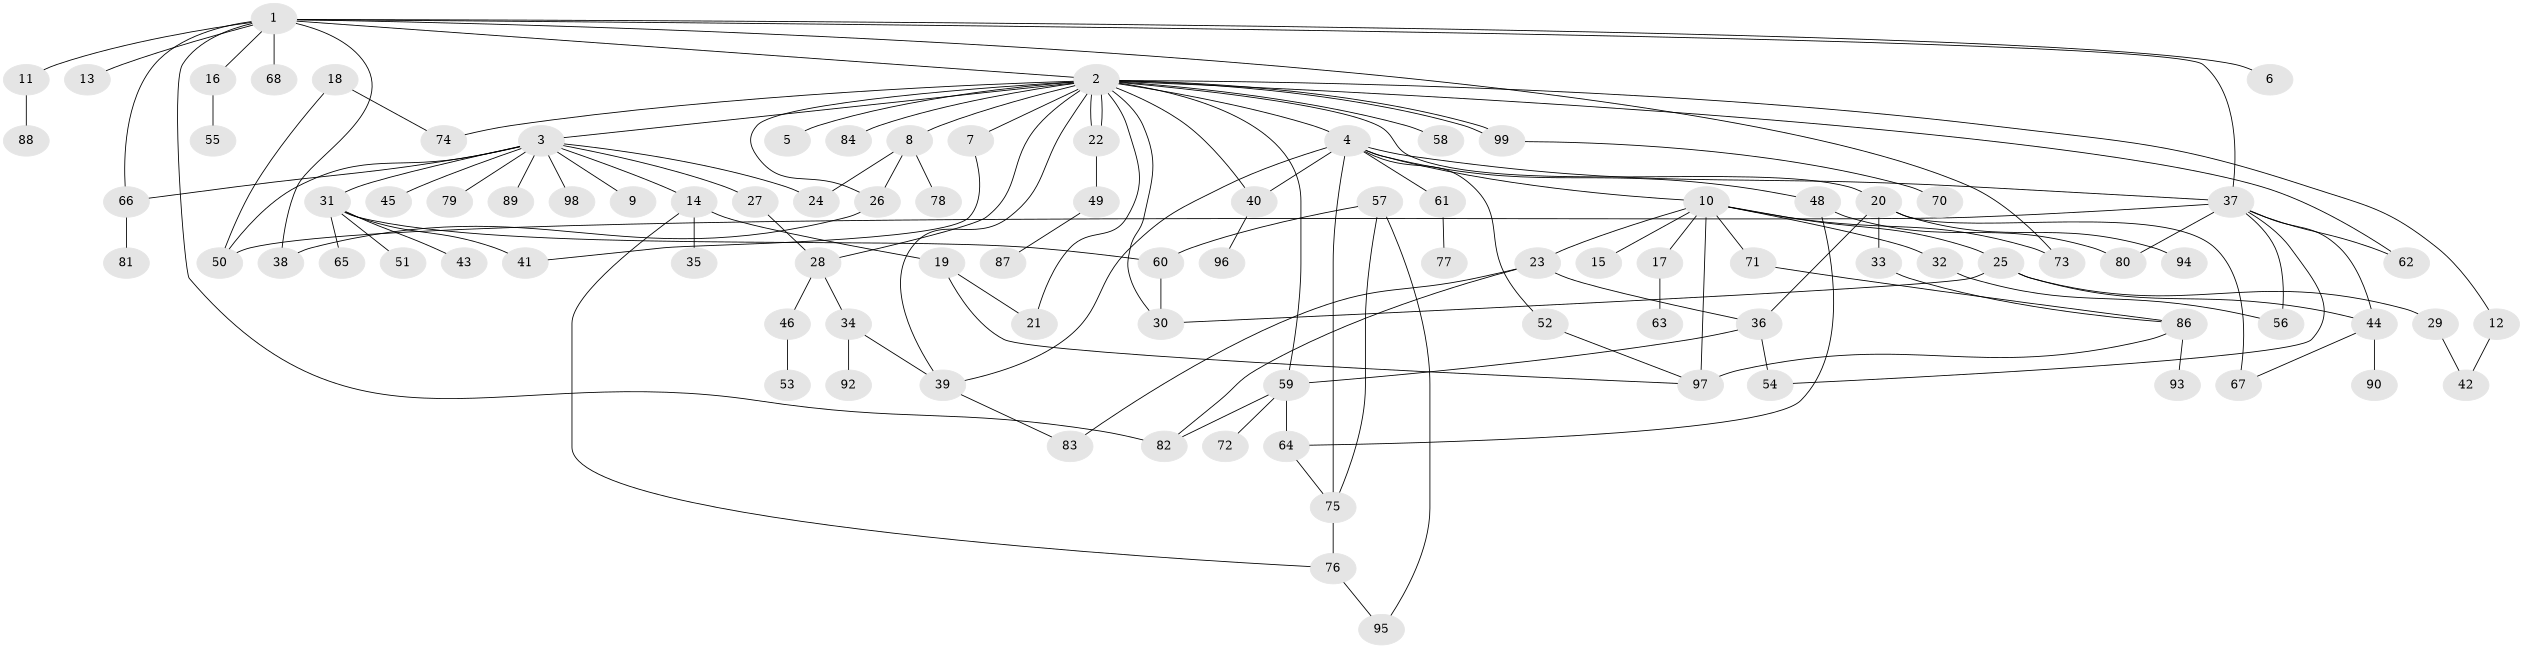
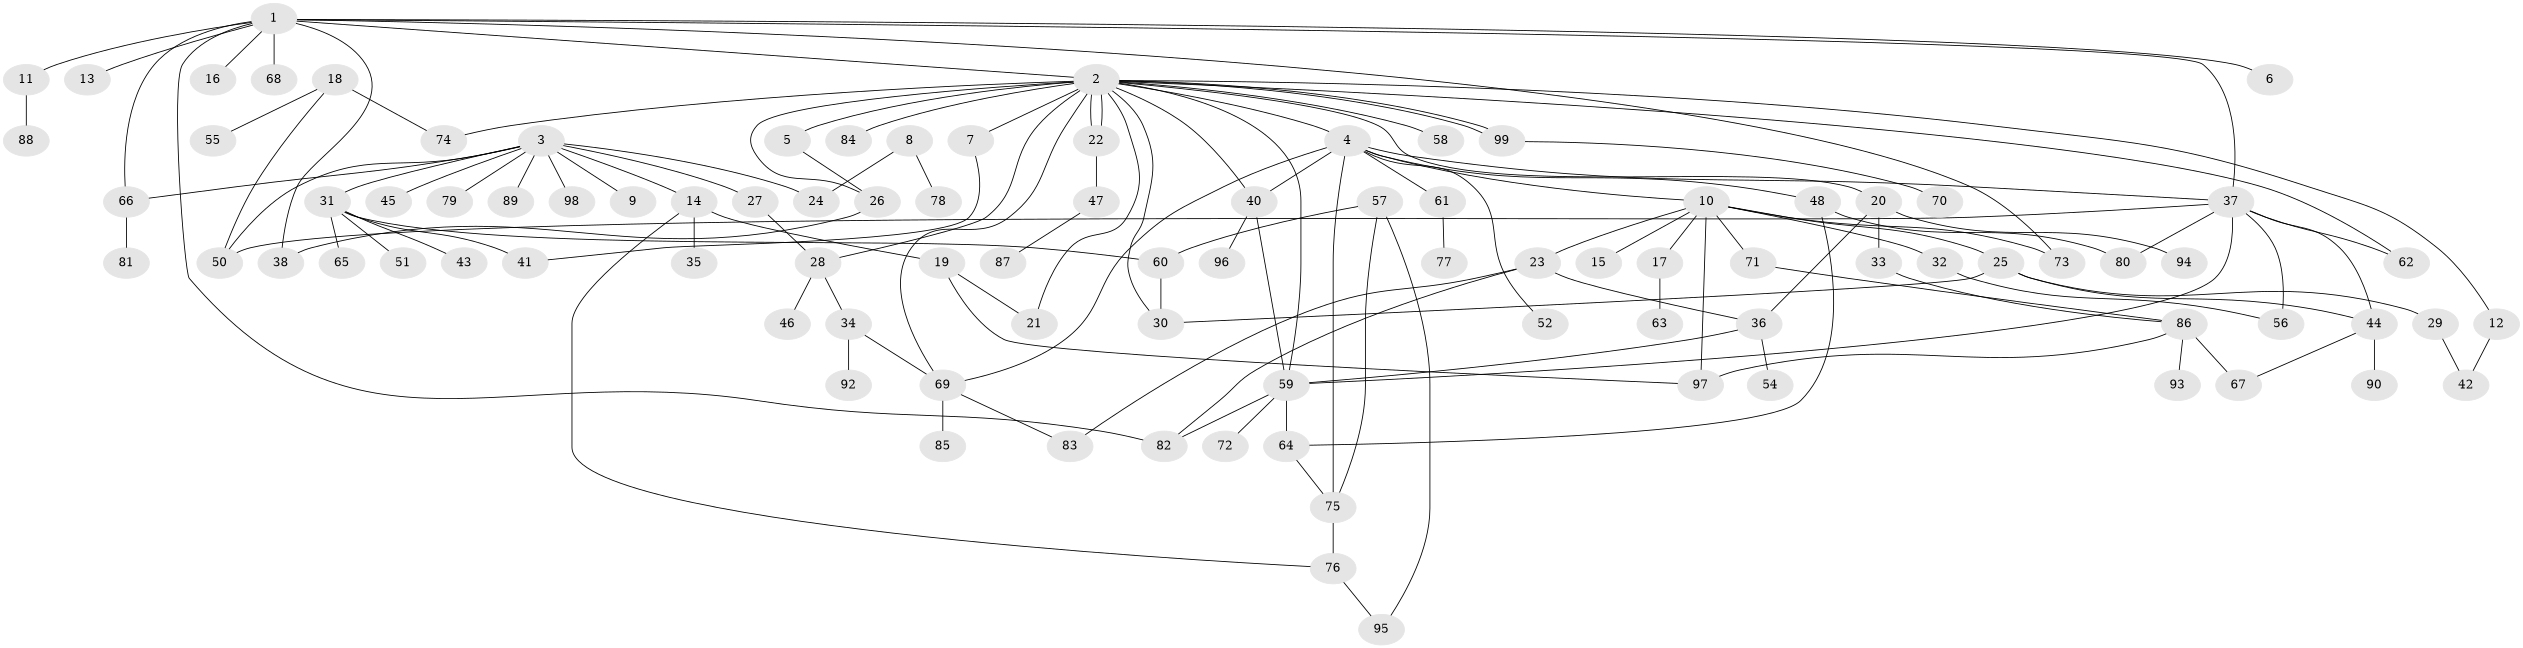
(870, 105) -> none
(1001, 106) -> none
(213, 110) -> (274, 110)
(894, 171) -> (832, 171)
(1096, 202) -> (1096, 202)
(2122, 223) -> (2211, 355)
none -> (1270, 294)
(1623, 355) -> none
(2133, 363) -> (1798, 351)
(788, 385) -> none
(943, 385) -> (943, 385)
none -> (943, 446)
